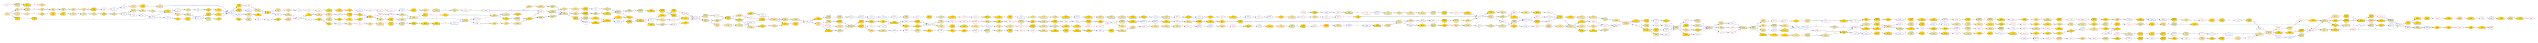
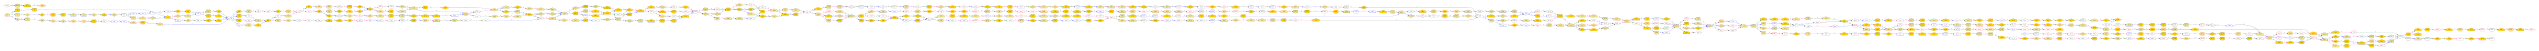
none -> (1133, 21)
(1835, 27) -> (1835, 26)
